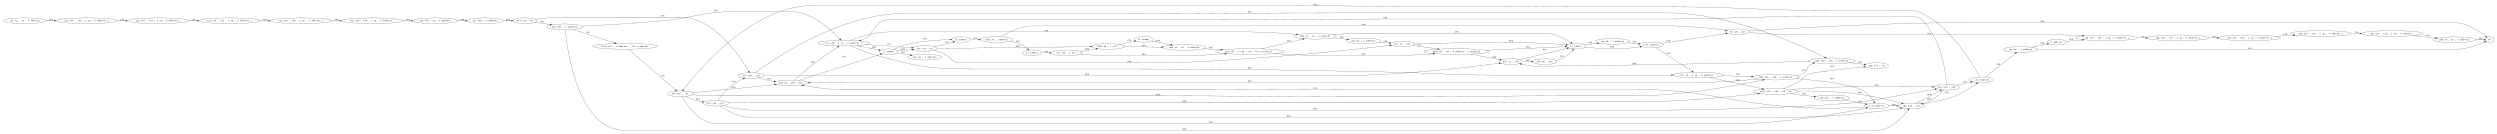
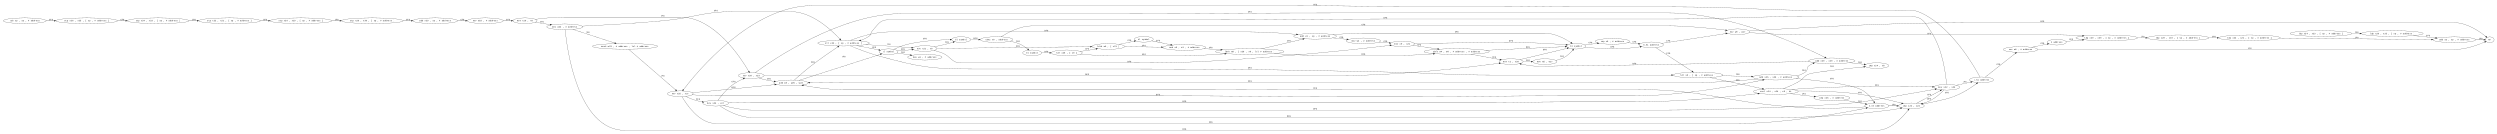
(2285, 36) -> (2356, 39)
